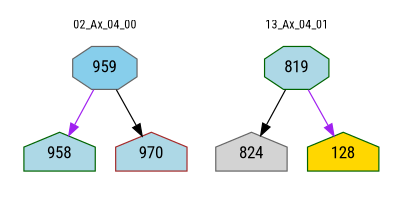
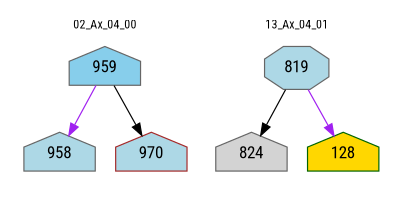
(105, 68) -> (105, 68)
(297, 68) -> (297, 68)
(60, 154) -> (60, 154)
